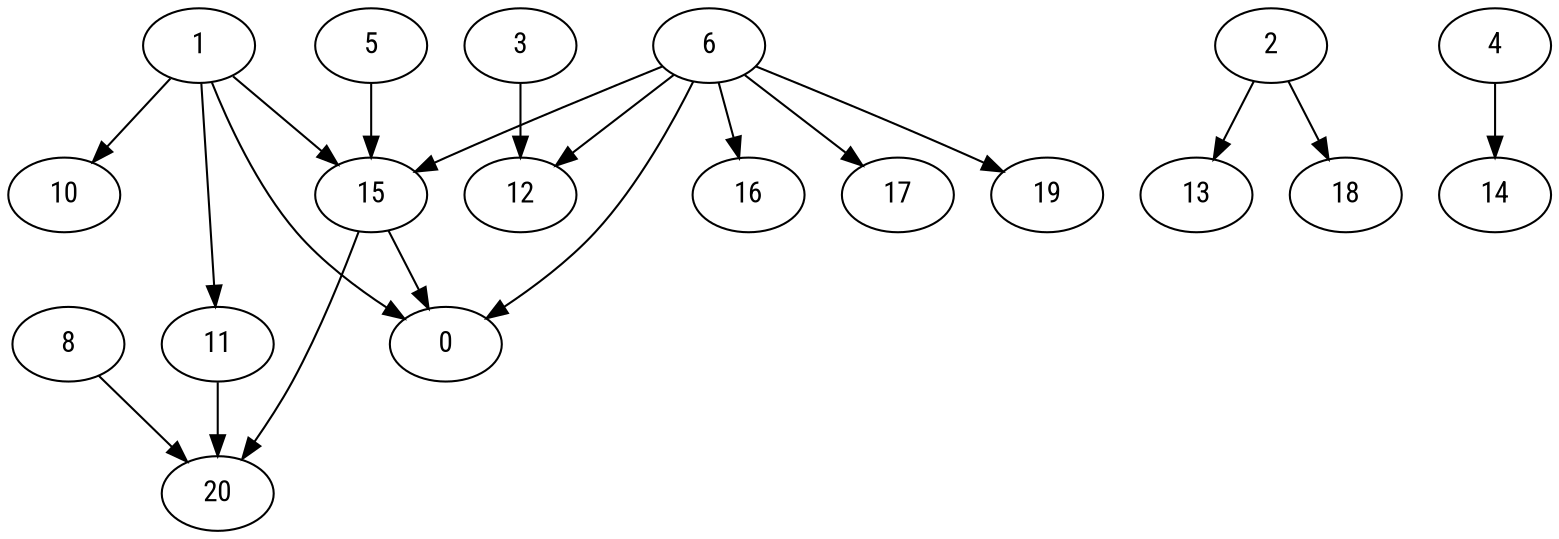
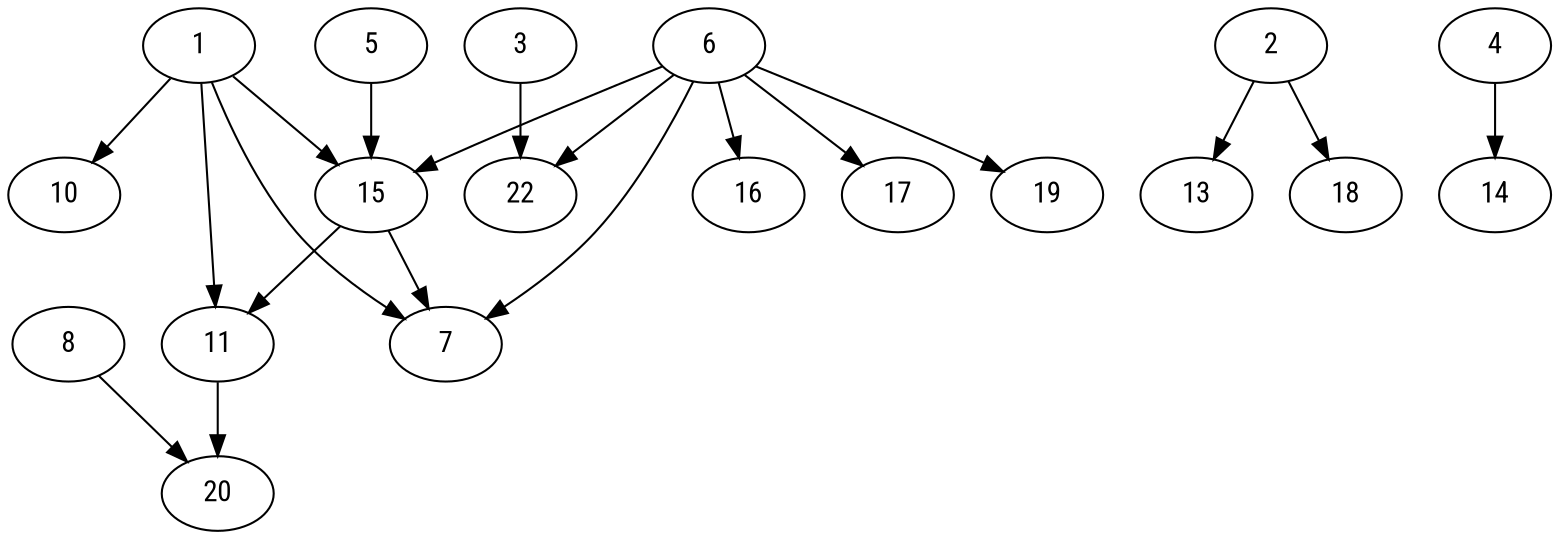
(520, 195) -> (520, 195)
(313, 340) -> (302, 262)
(446, 344) -> (446, 344)
